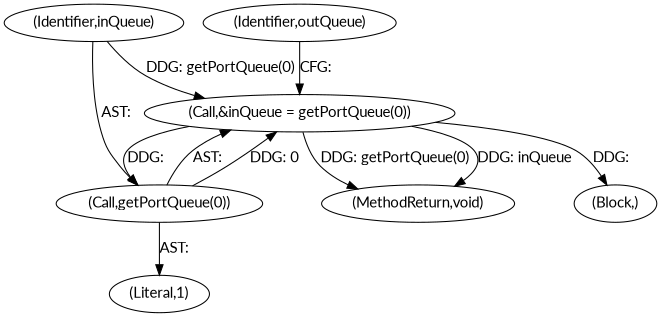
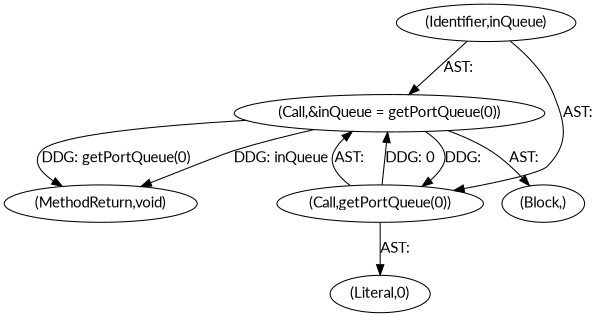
(300, 23) -> none
(221, 68) -> (461, 68)
(613, 158) -> (526, 158)
(159, 294) -> (380, 294)
